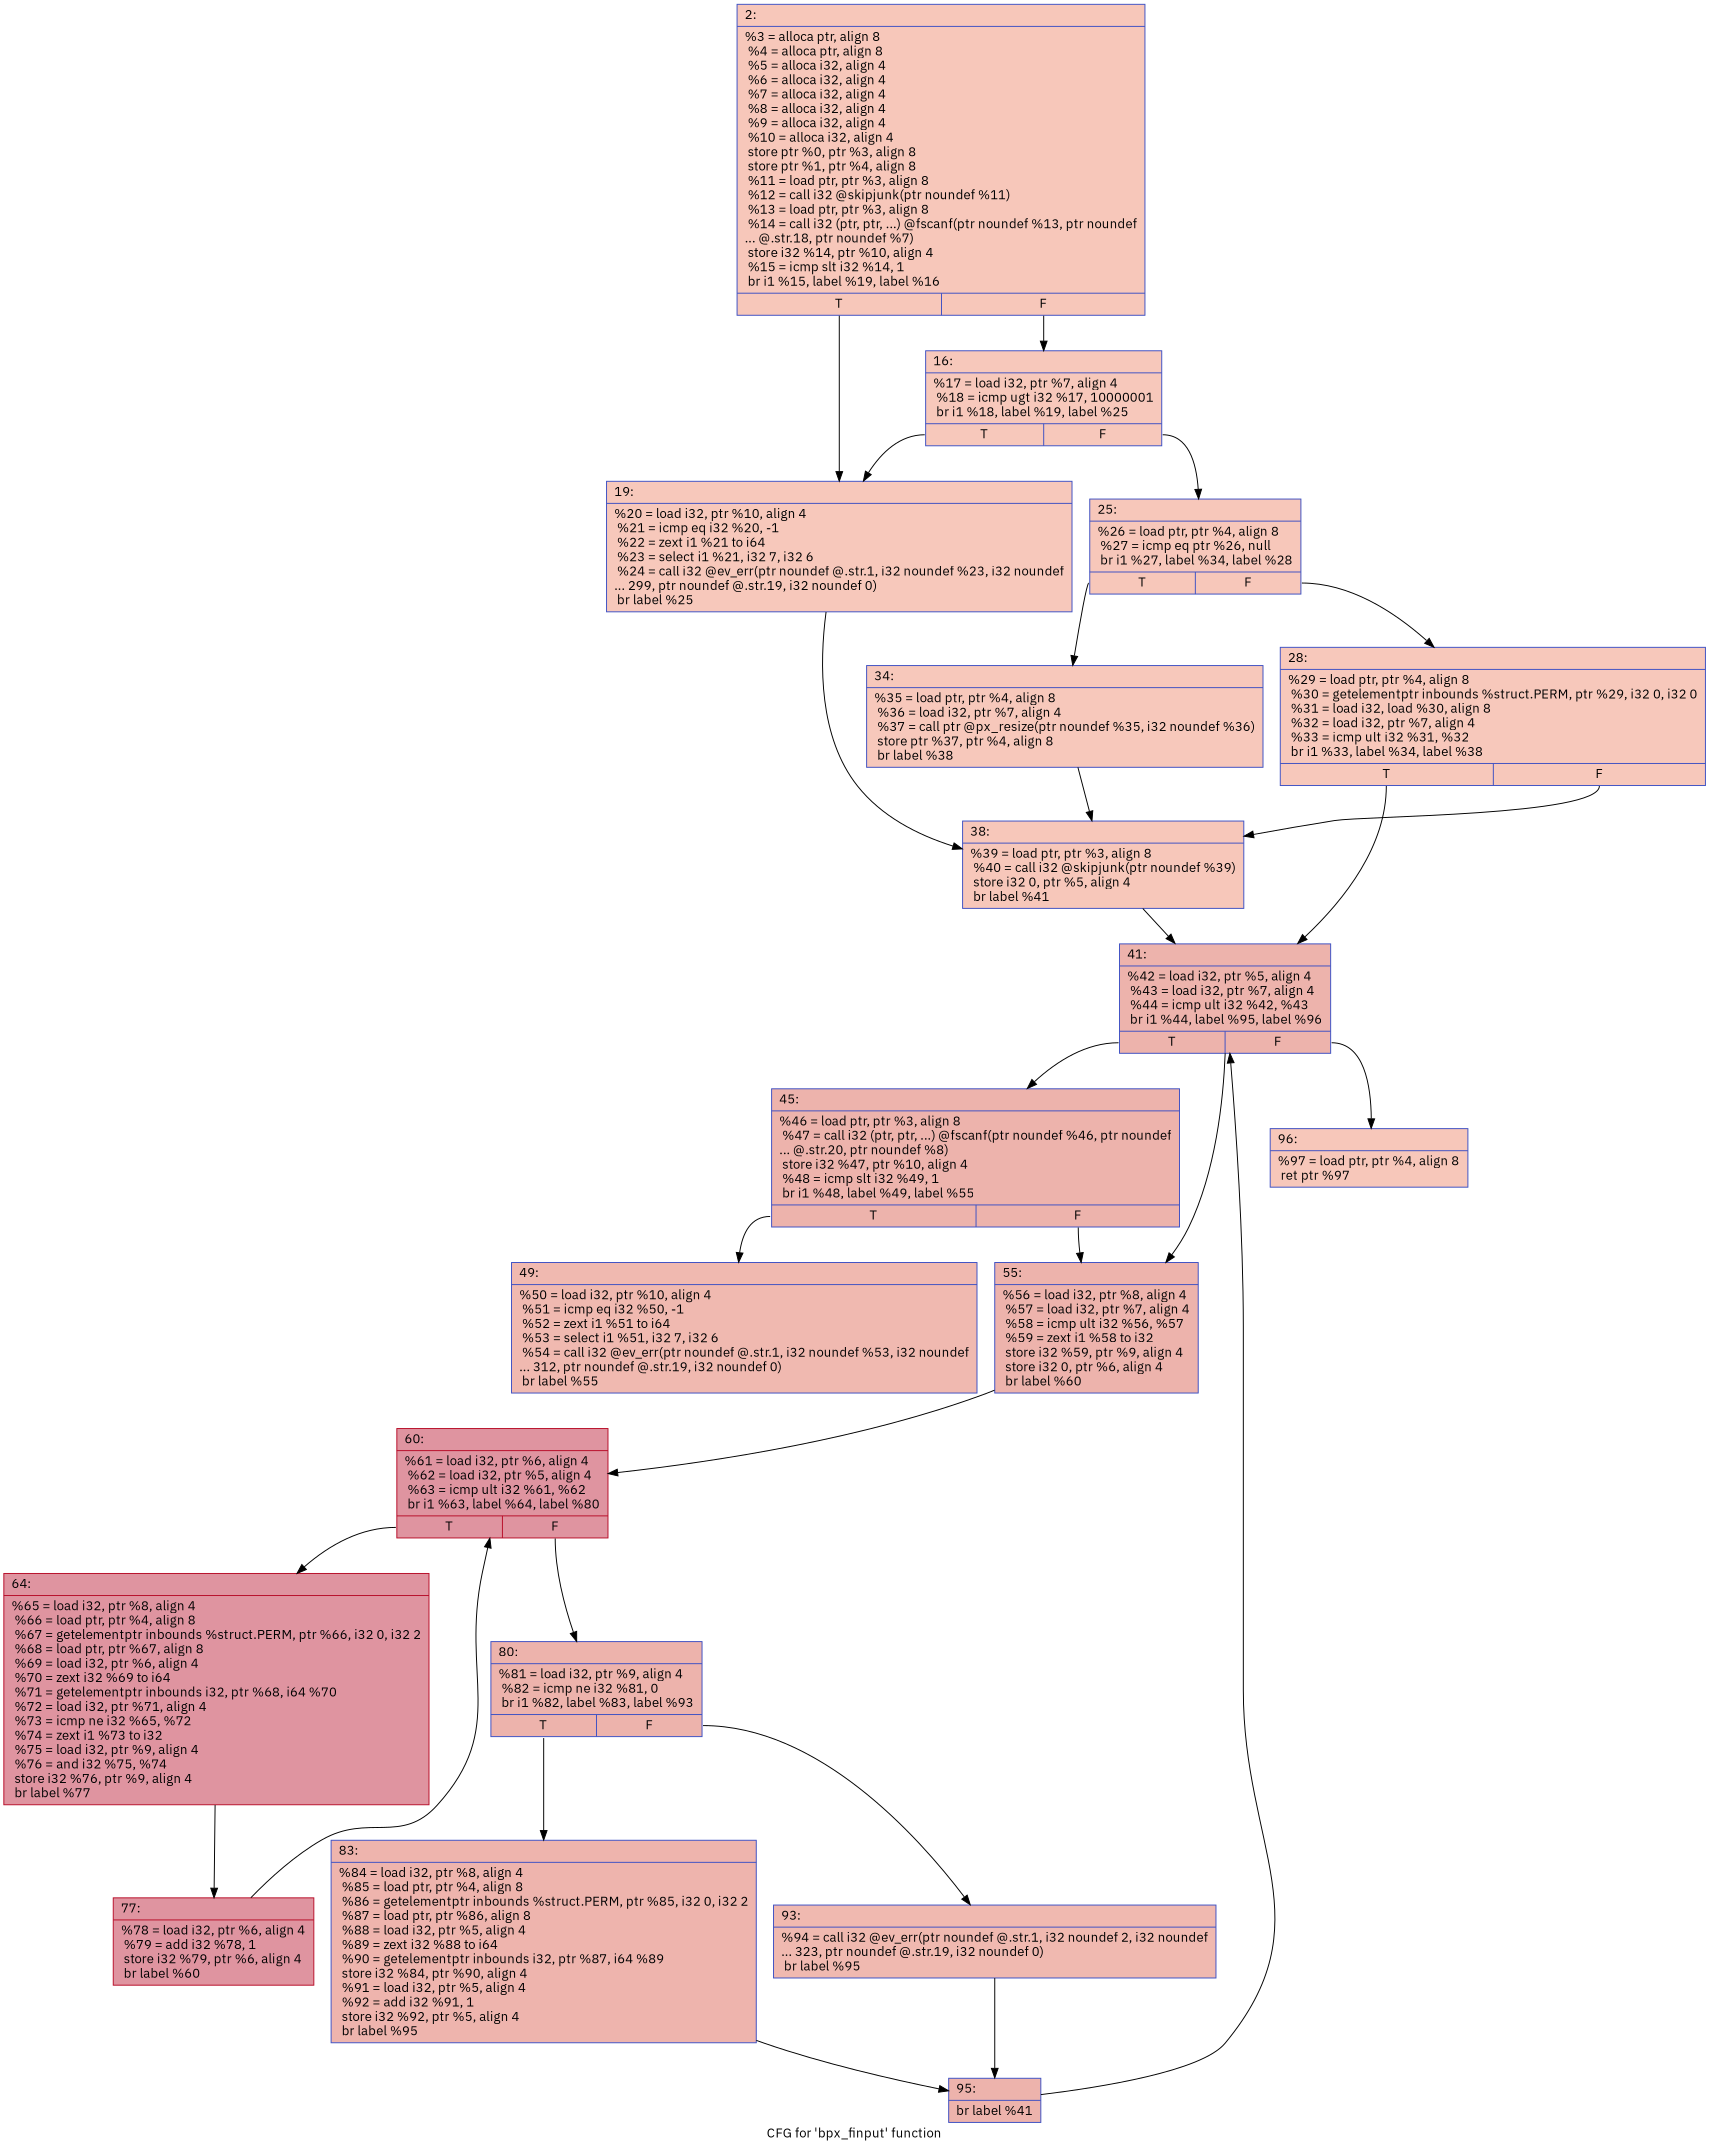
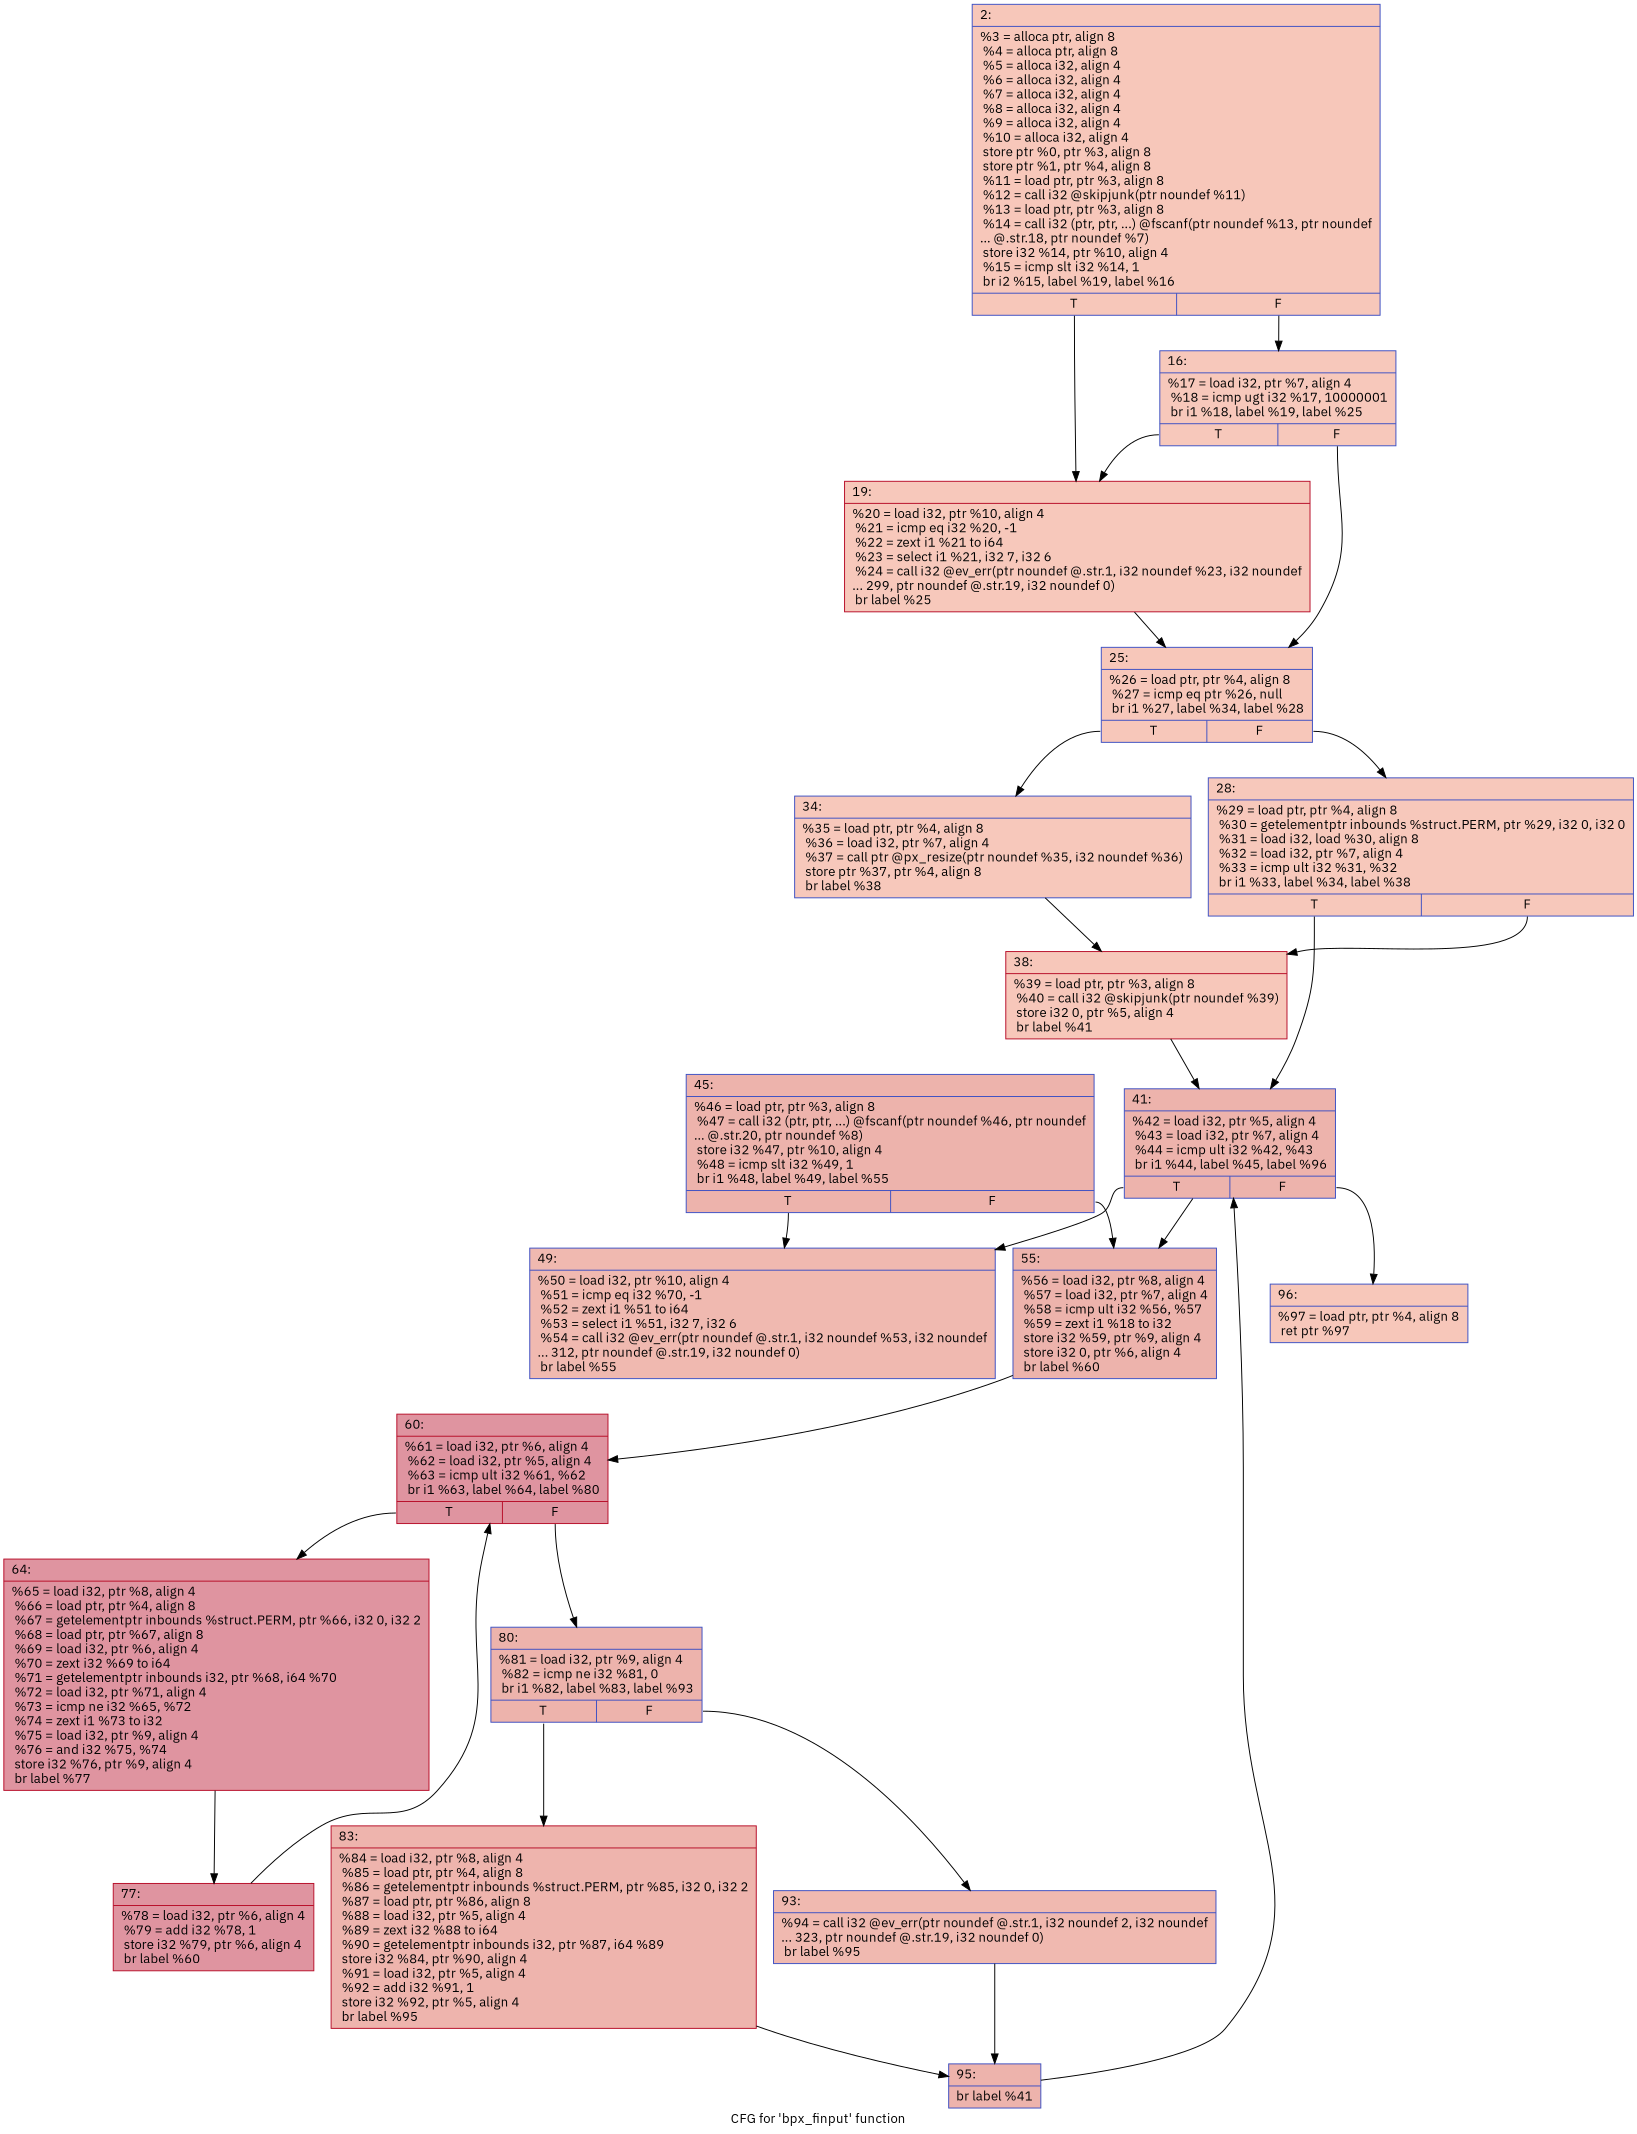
(843, 282) -> (1078, 282)
(839, 547) -> (1077, 547)
(841, 757) -> (1147, 626)
(1103, 865) -> (1146, 995)
(1225, 1020) -> (1230, 1165)
(1073, 1054) -> (1071, 1226)
(602, 1310) -> (620, 1295)
(1078, 1338) -> (1096, 1324)
(544, 1942) -> (544, 1927)
